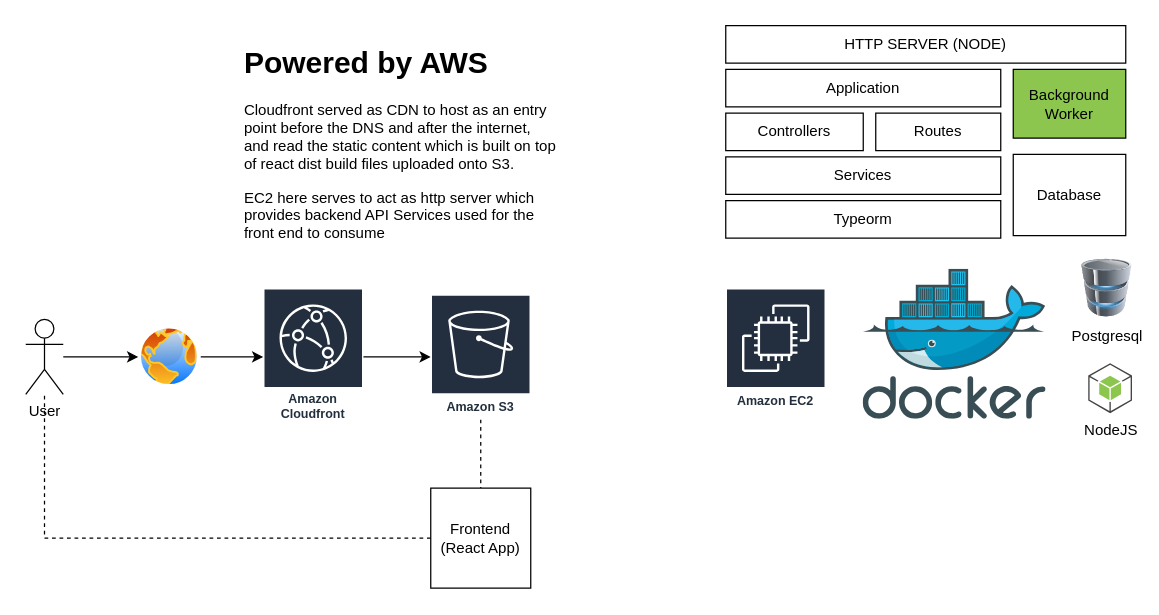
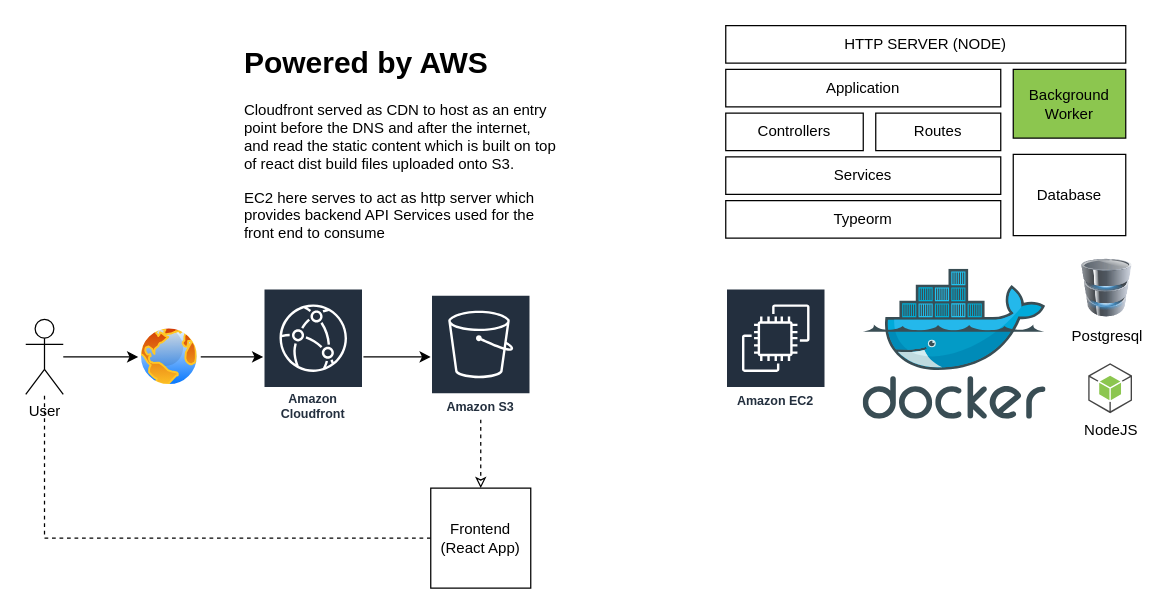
(481, 482) -> (481, 478)
